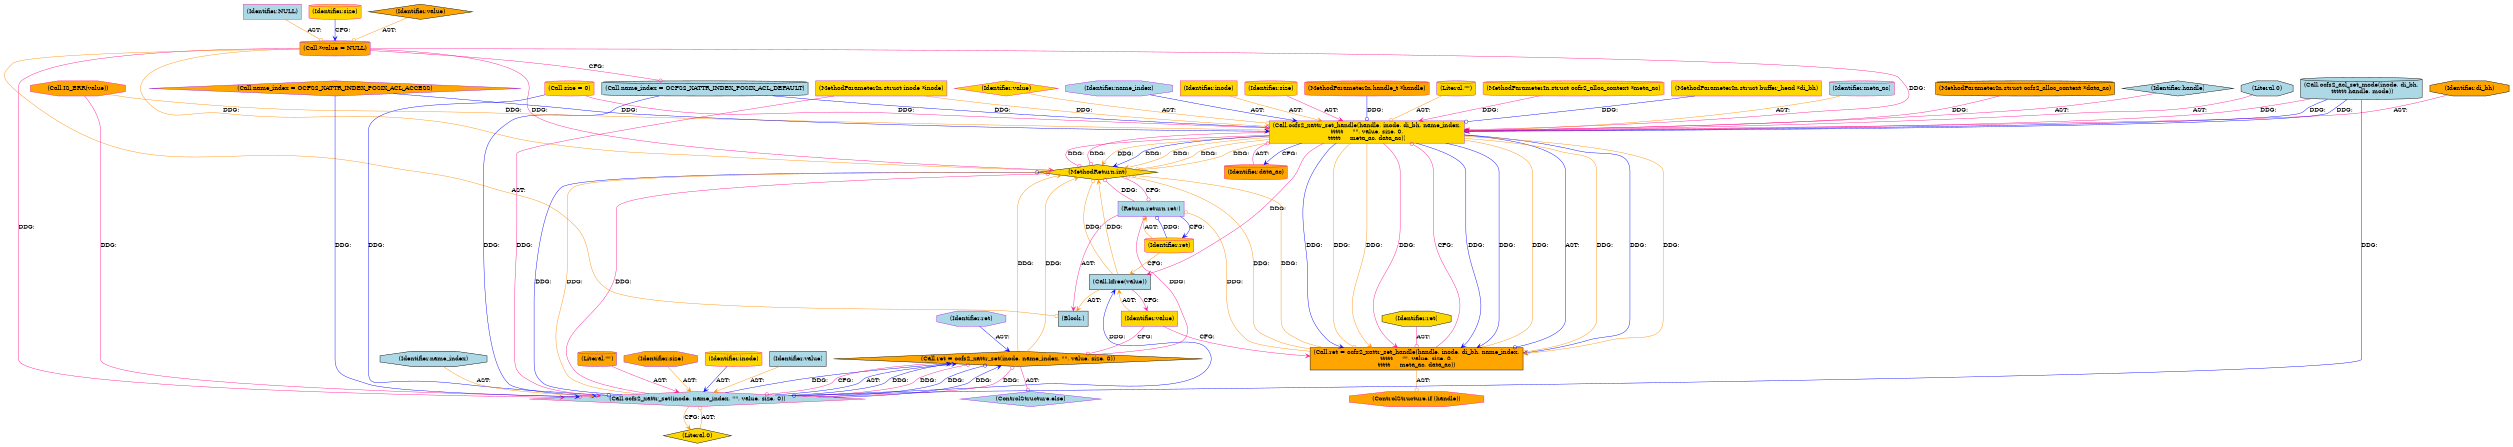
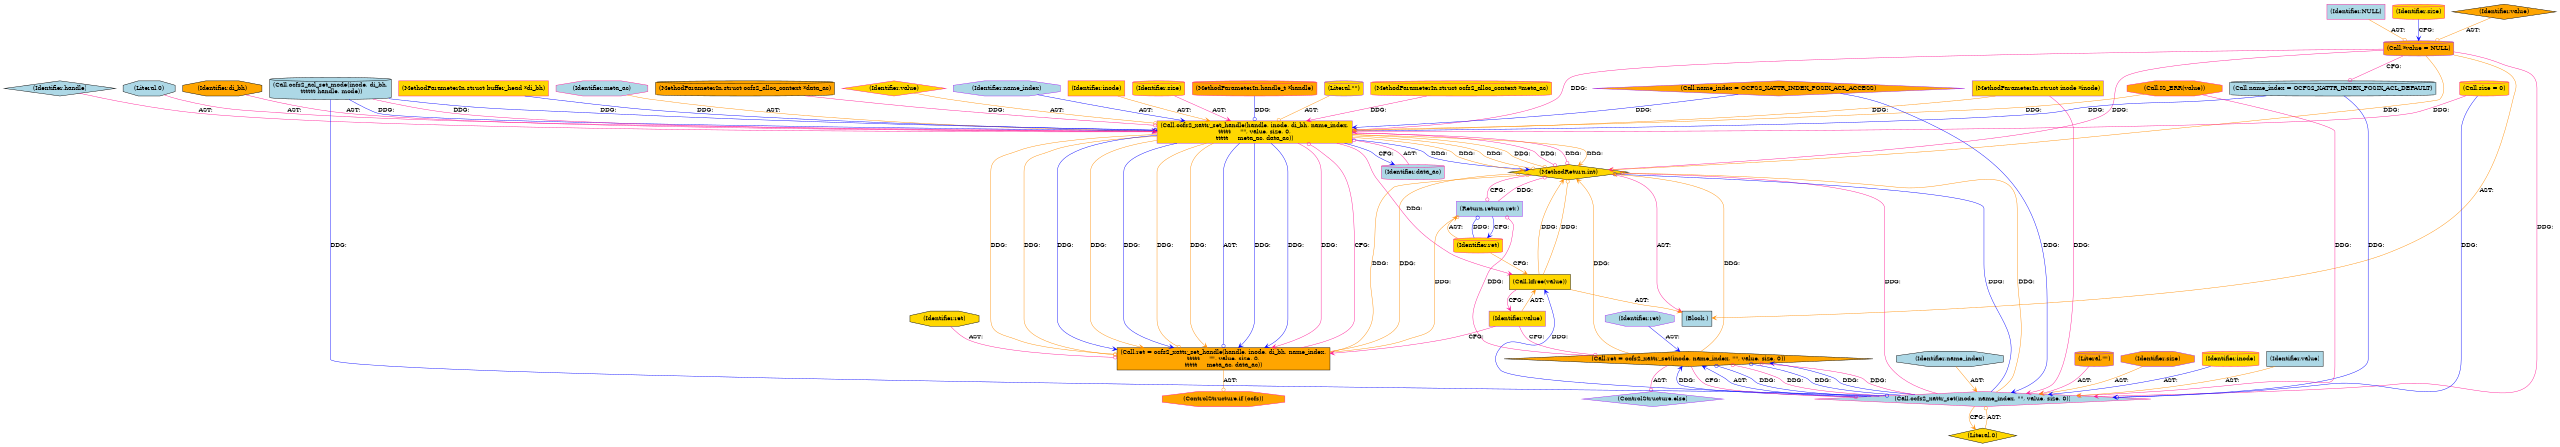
(1862, 88) -> (602, 88)
(393, 168) -> (2202, 289)
(1256, 172) -> (1413, 172)
(1084, 255) -> (1657, 233)
(1120, 282) -> (1540, 282)
(1417, 399) -> (1224, 399)
